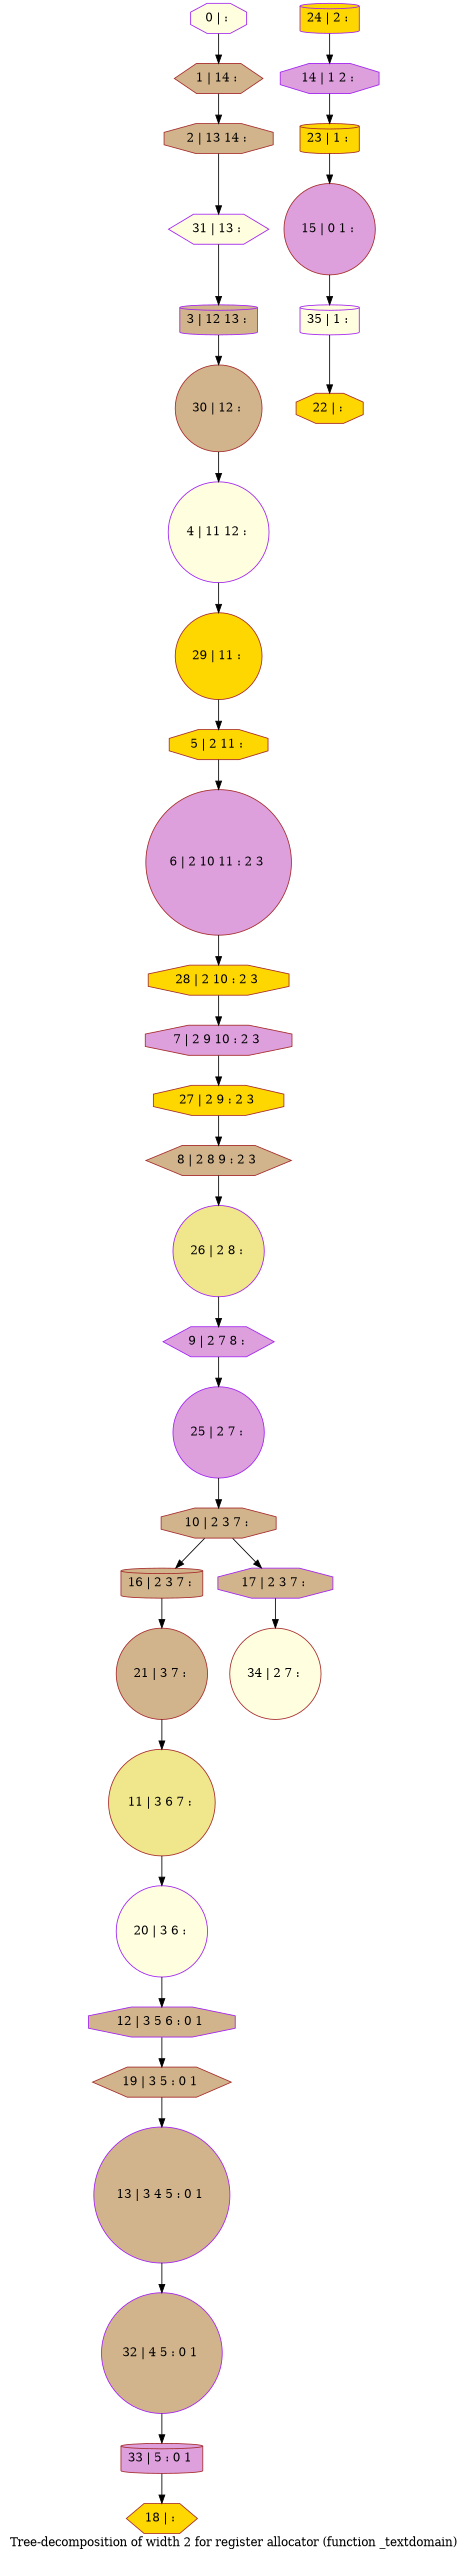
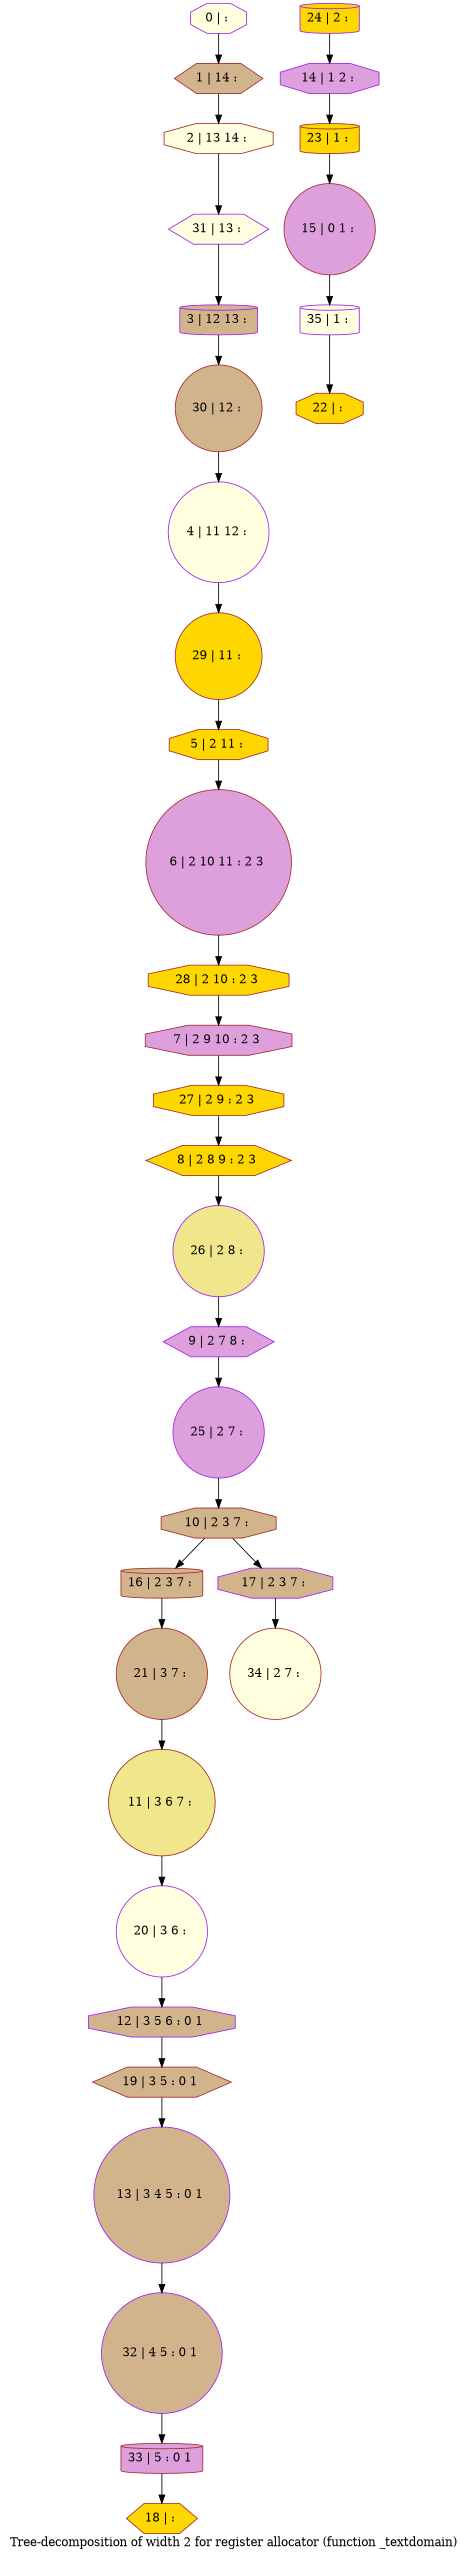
(219, 139) -> (219, 139)
(219, 1161) -> (219, 1161)
